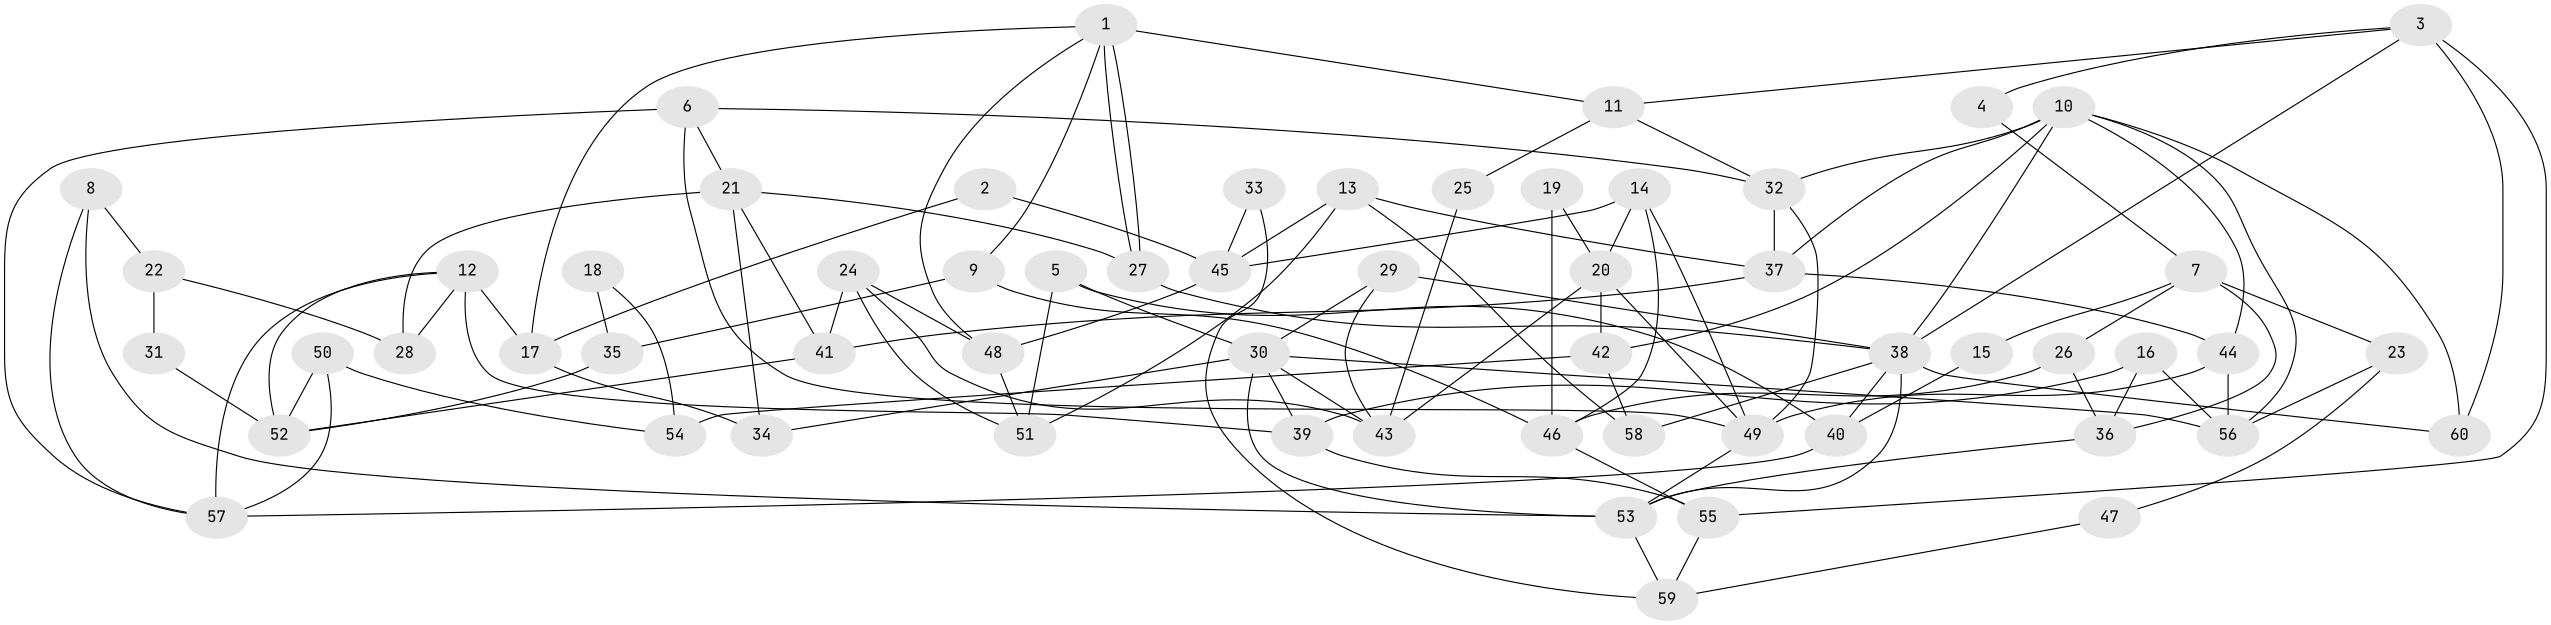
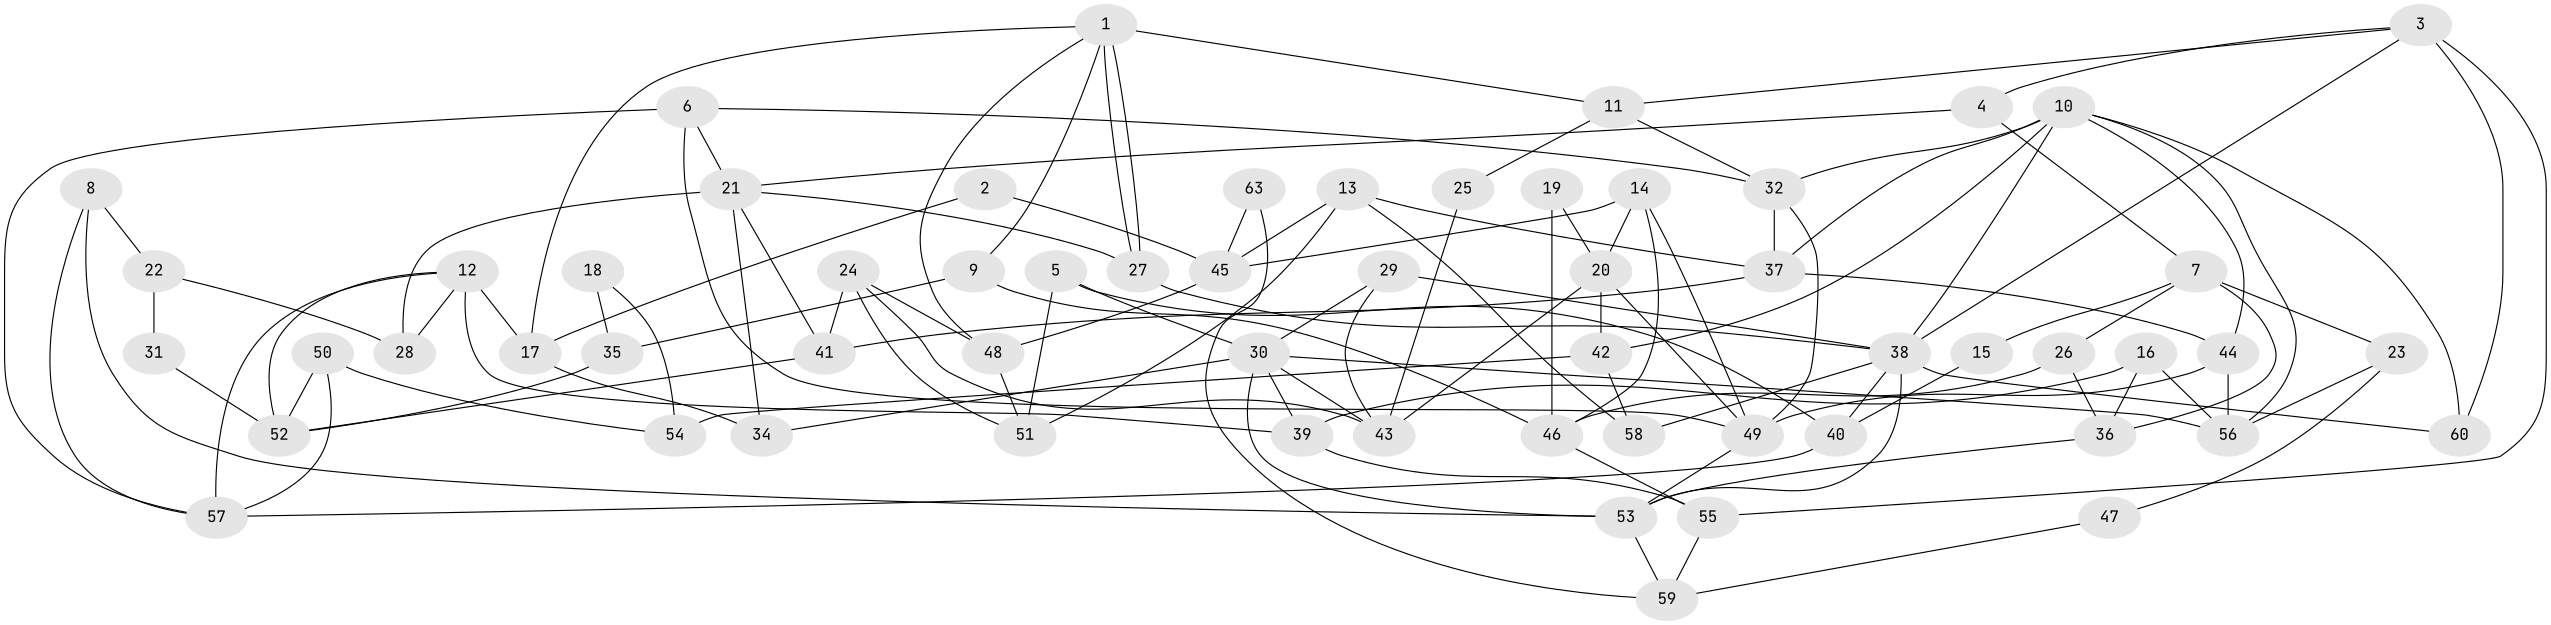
none -> (1356, 144)
(1254, 189) -> (1254, 189)
